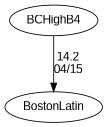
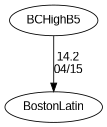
(54, 20) -> (54, 20)
